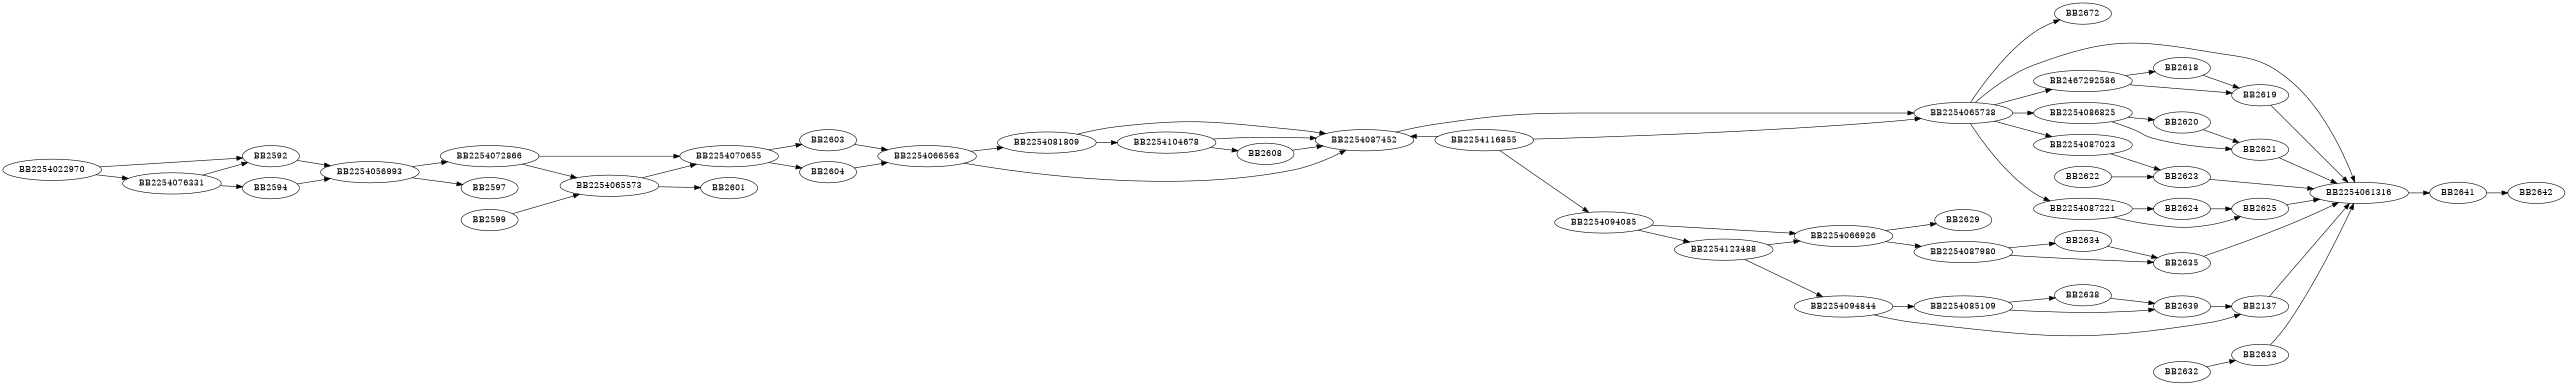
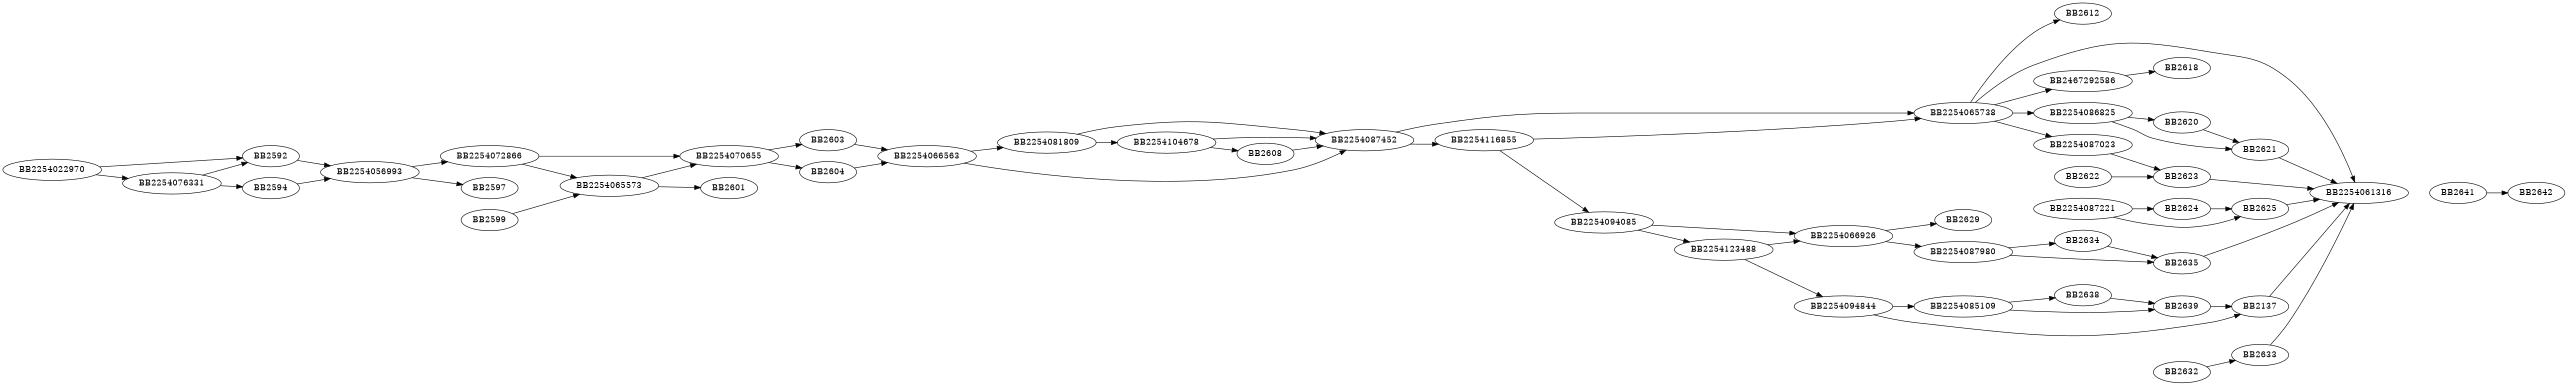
(2083, 14) -> (2083, 14)
(2260, 95) -> none
(1427, 136) -> (1421, 144)
(2003, 166) -> none
(2416, 193) -> none
